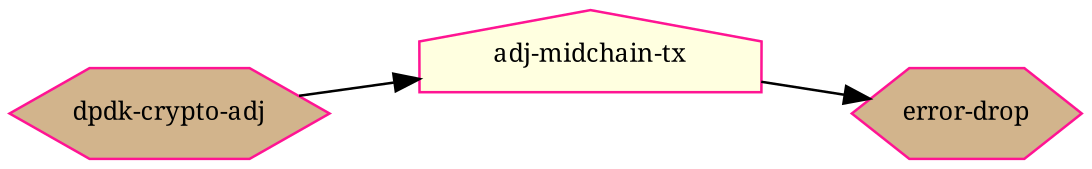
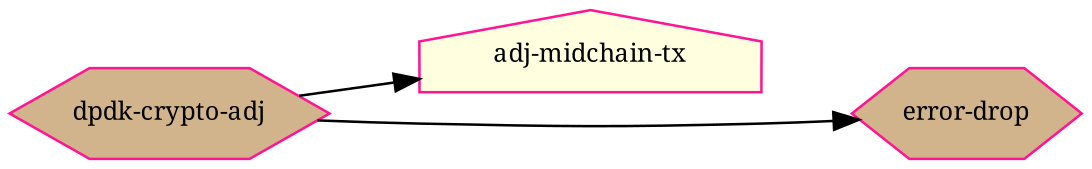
(803, 88) -> (575, 126)
